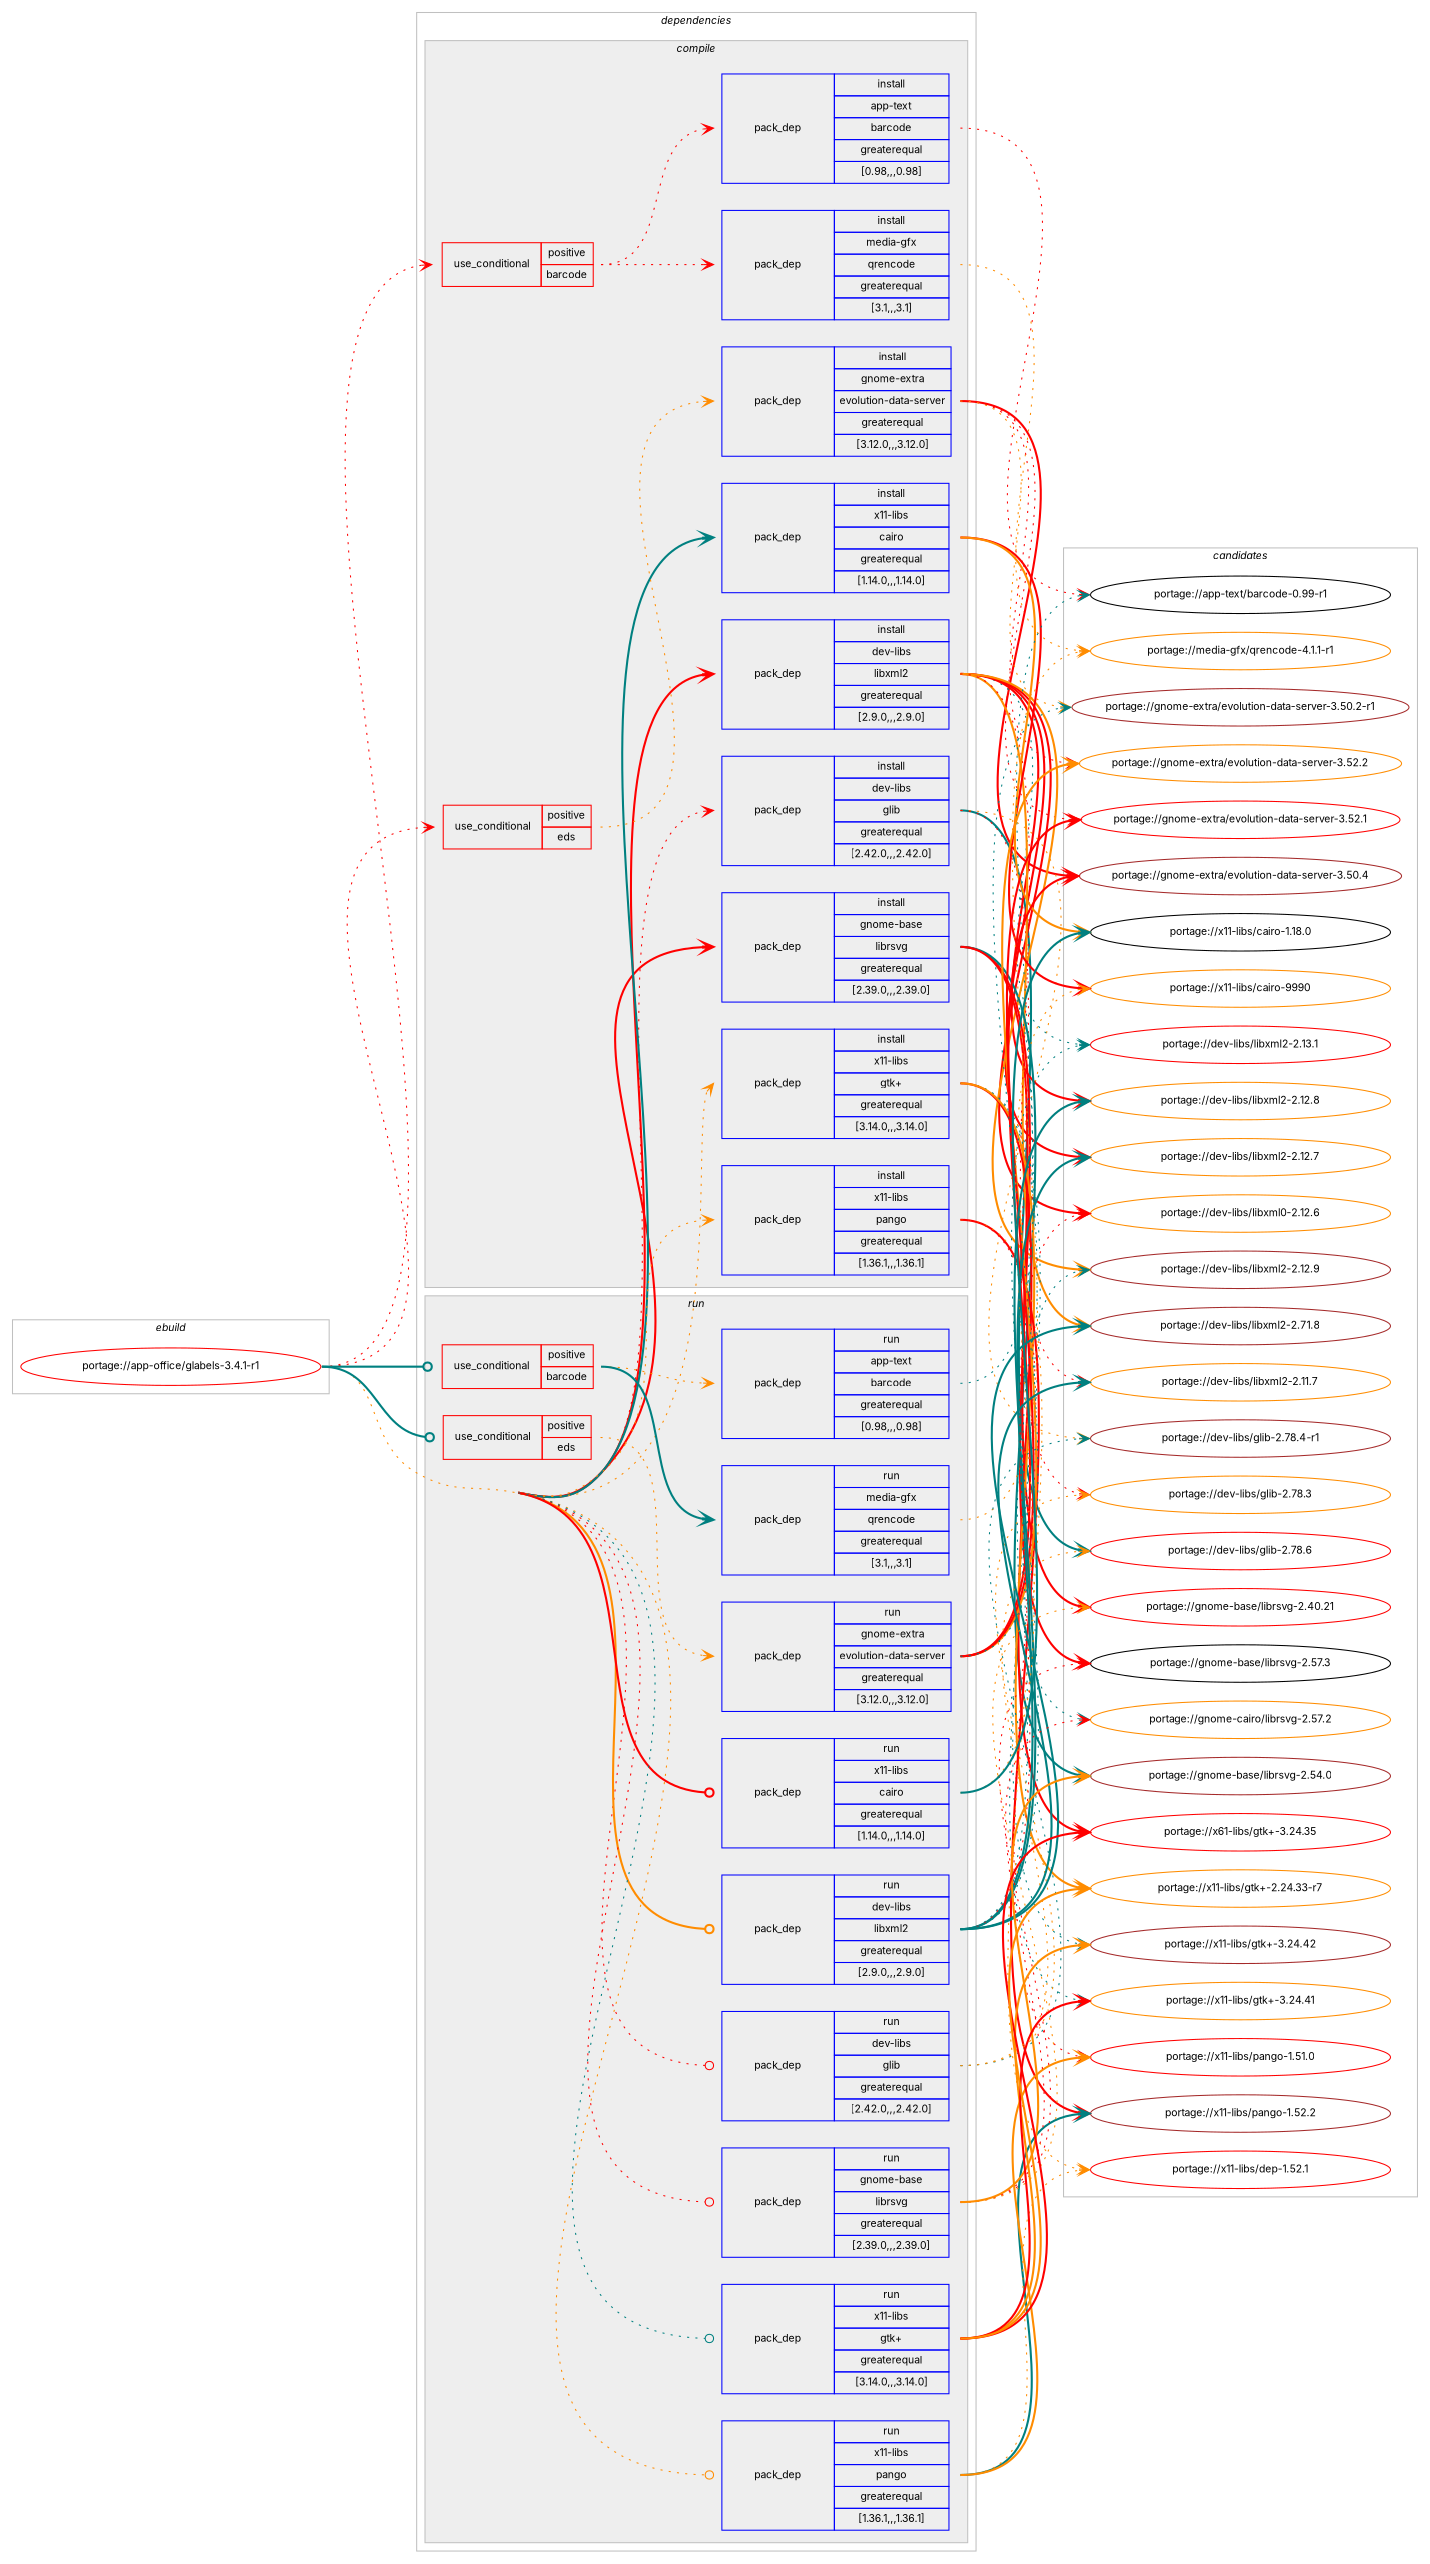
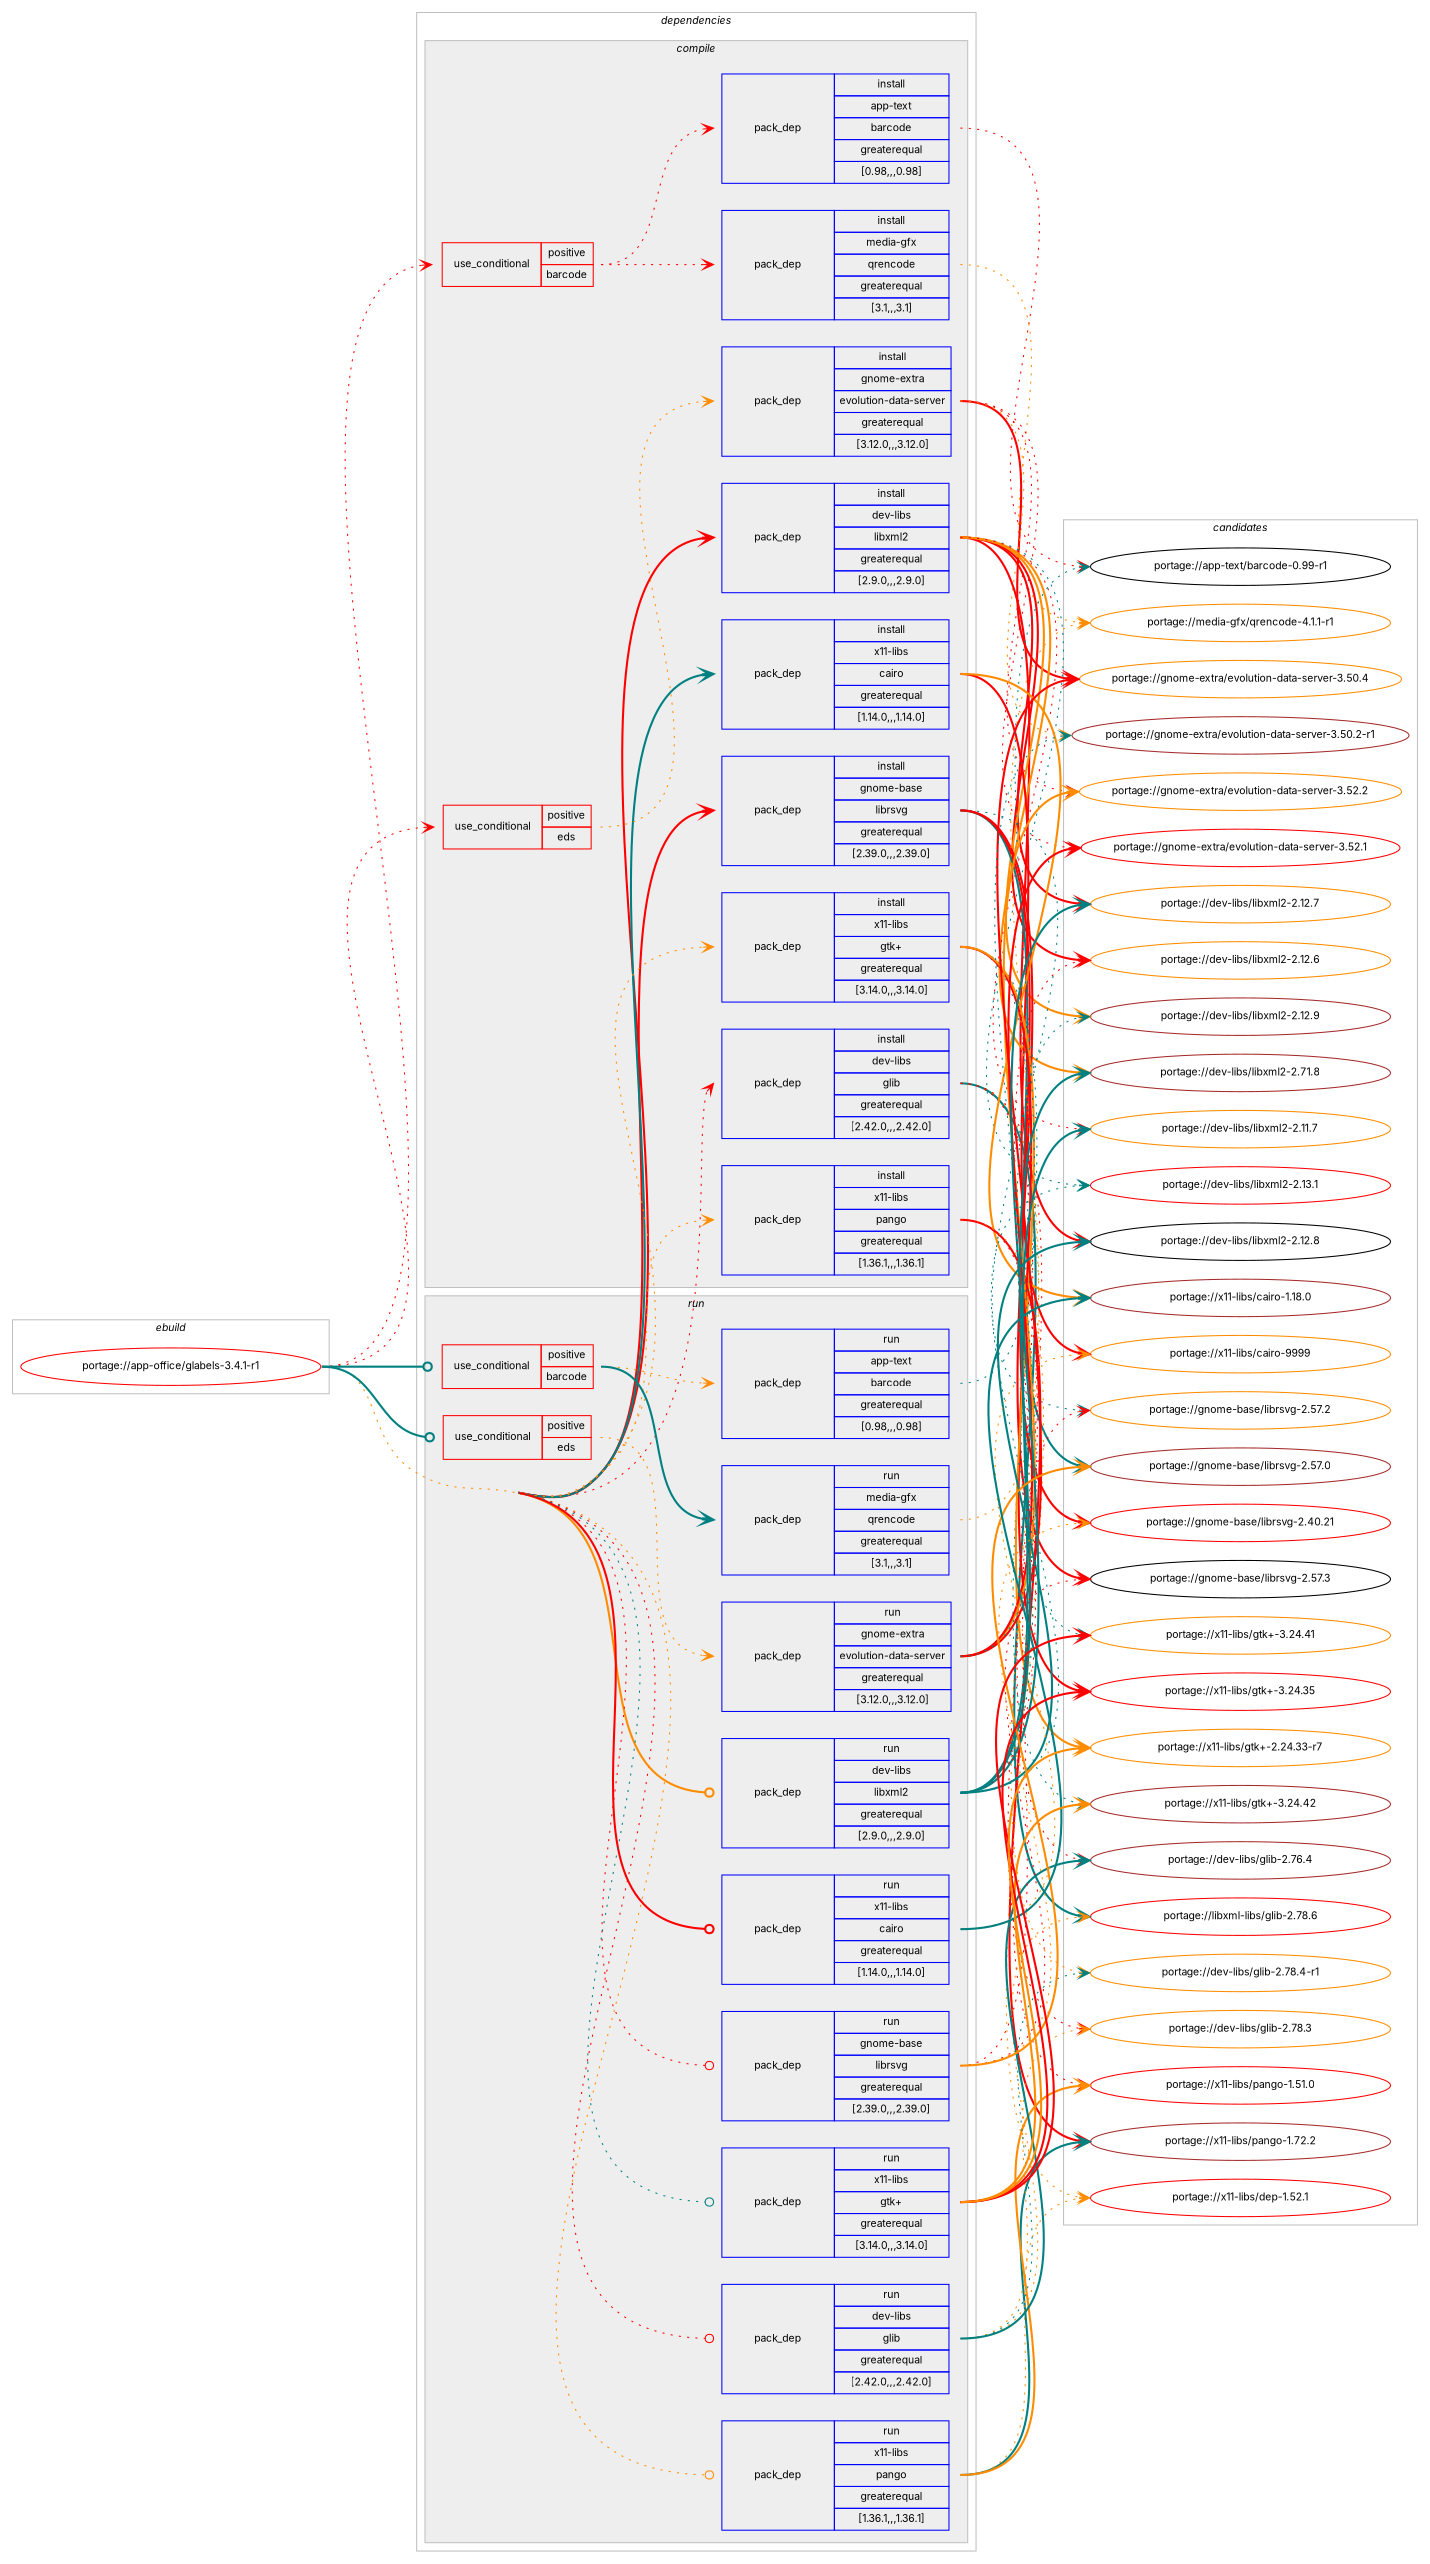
(1241, 876) -> (1241, 679)
(1241, 932) -> (1241, 1298)
(1241, 989) -> (1241, 1354)
(1241, 1101) -> (1241, 1242)
(1241, 1214) -> (1241, 960)
(1241, 1439) -> (1241, 1973)
(1241, 1551) -> (1241, 1917)
(1241, 1720) -> (1241, 1410)
(1241, 1776) -> (1241, 1467)
(1241, 1832) -> (1241, 1692)
none -> (1241, 1860)
(1241, 2114) -> (1241, 2142)
